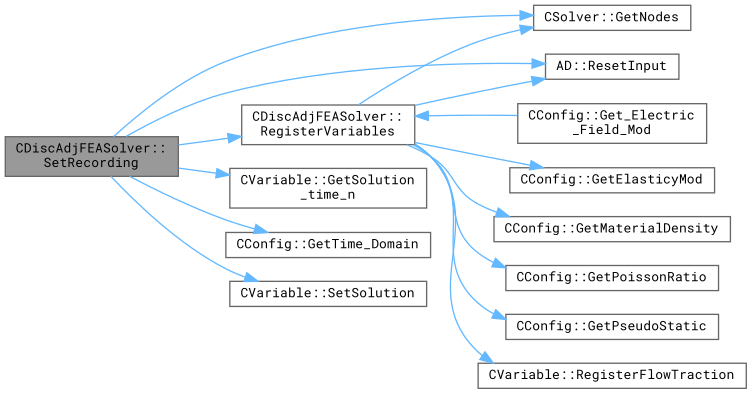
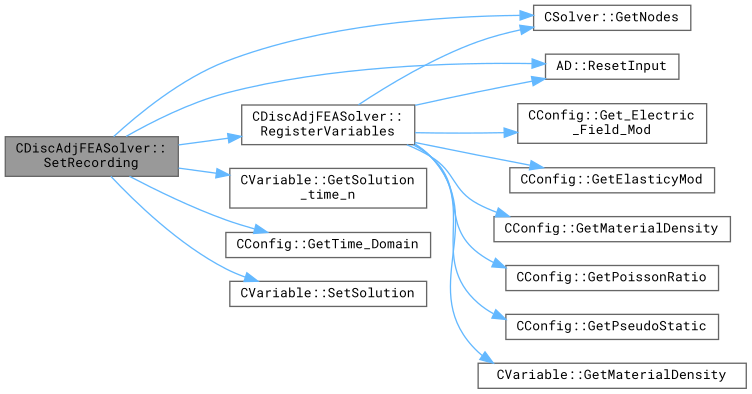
(473, 115) -> (460, 133)
(612, 376) -> (612, 376)
